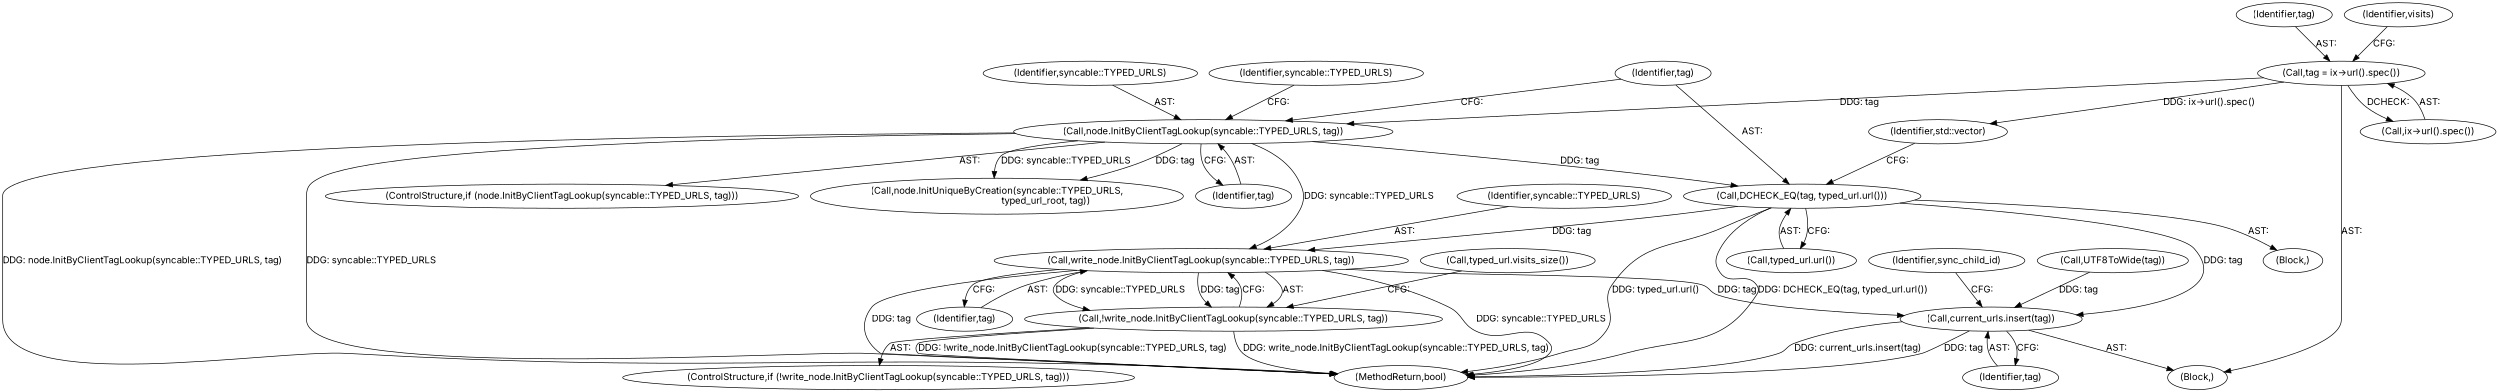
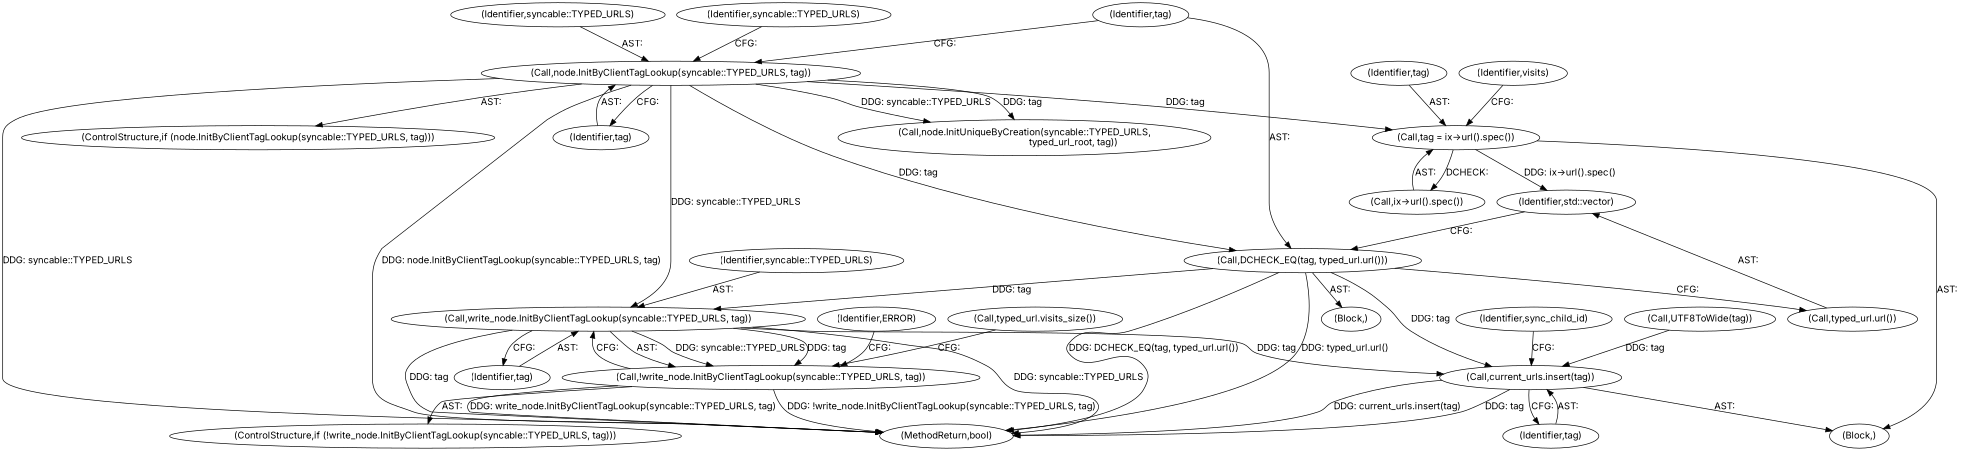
(1809, 101) -> (1097, 101)
(1779, 231) -> (1713, 262)
none -> (877, 319)
